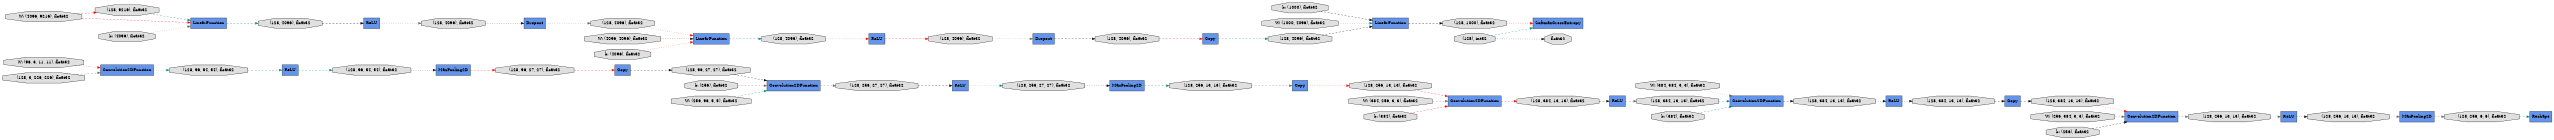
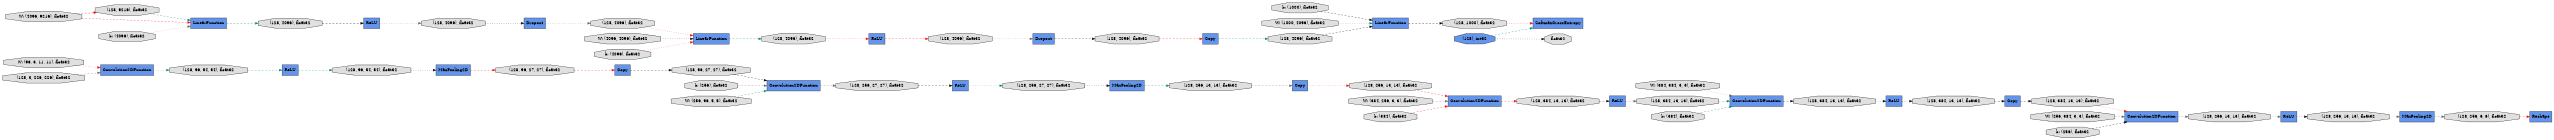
(1475, 39) -> (1475, 39)
(2523, 117) -> (2523, 117)
